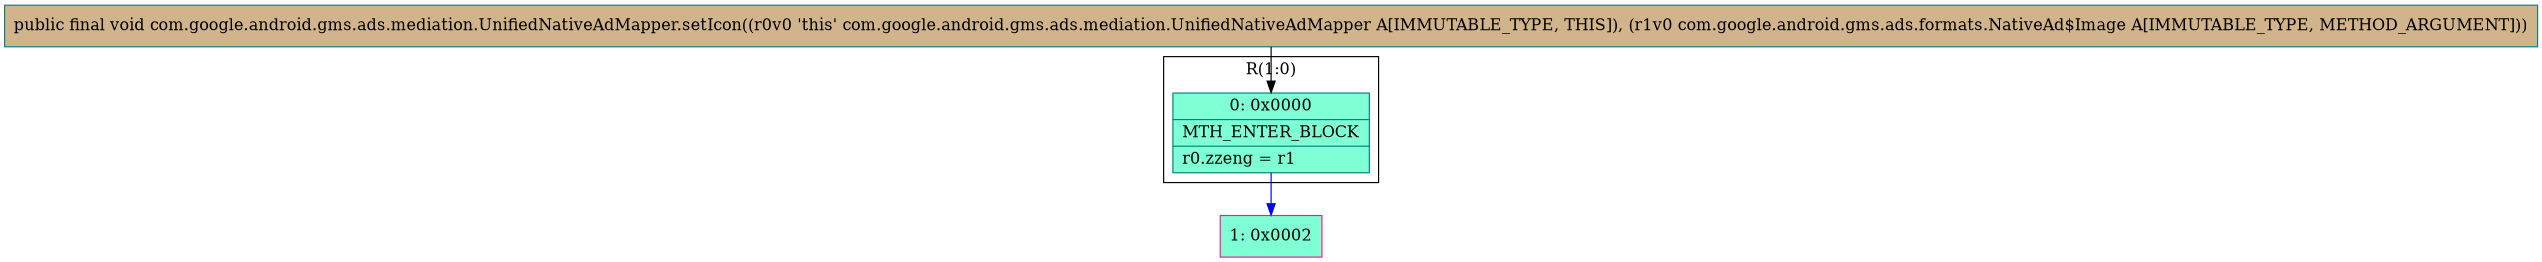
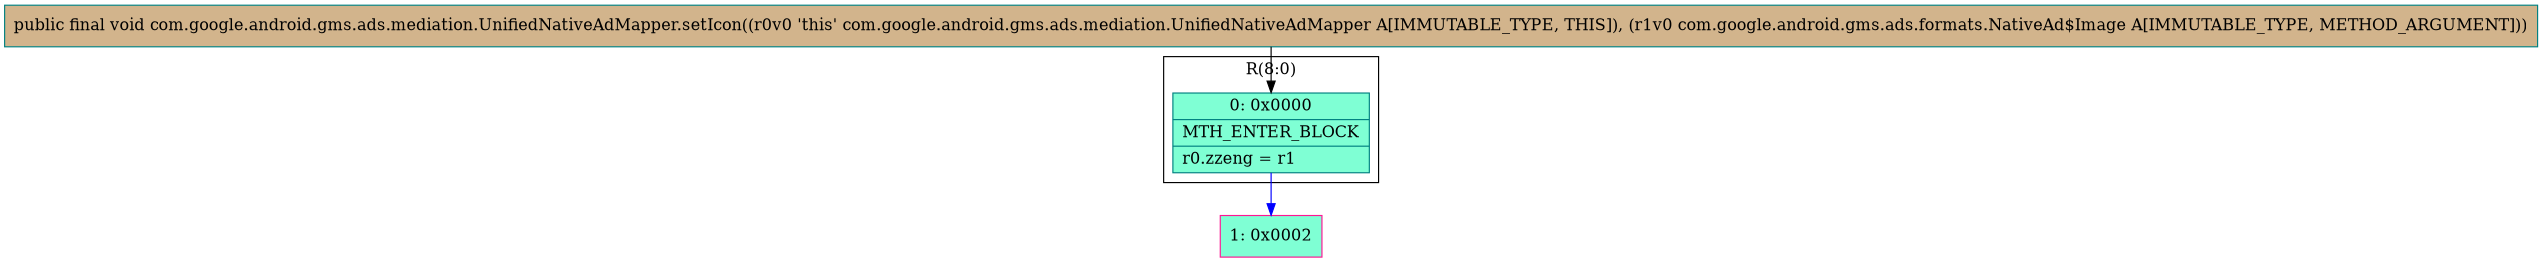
(1271, 70) -> (1271, 70)
